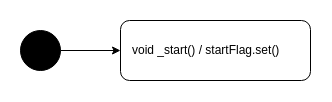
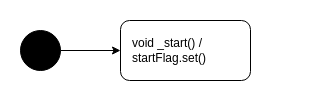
(216, 51) -> (186, 51)
